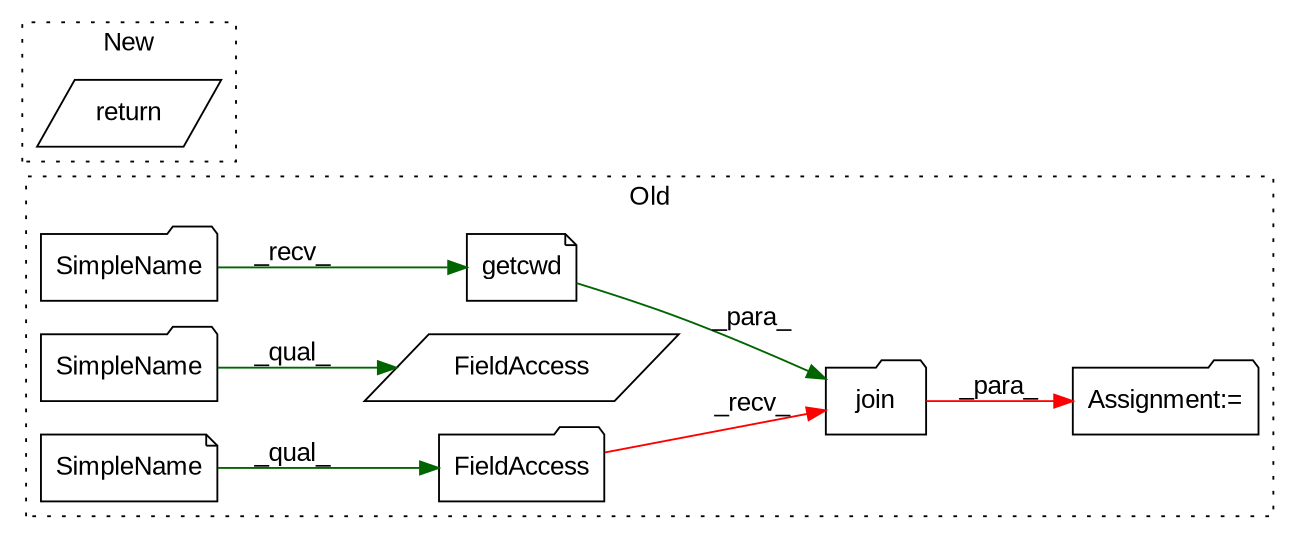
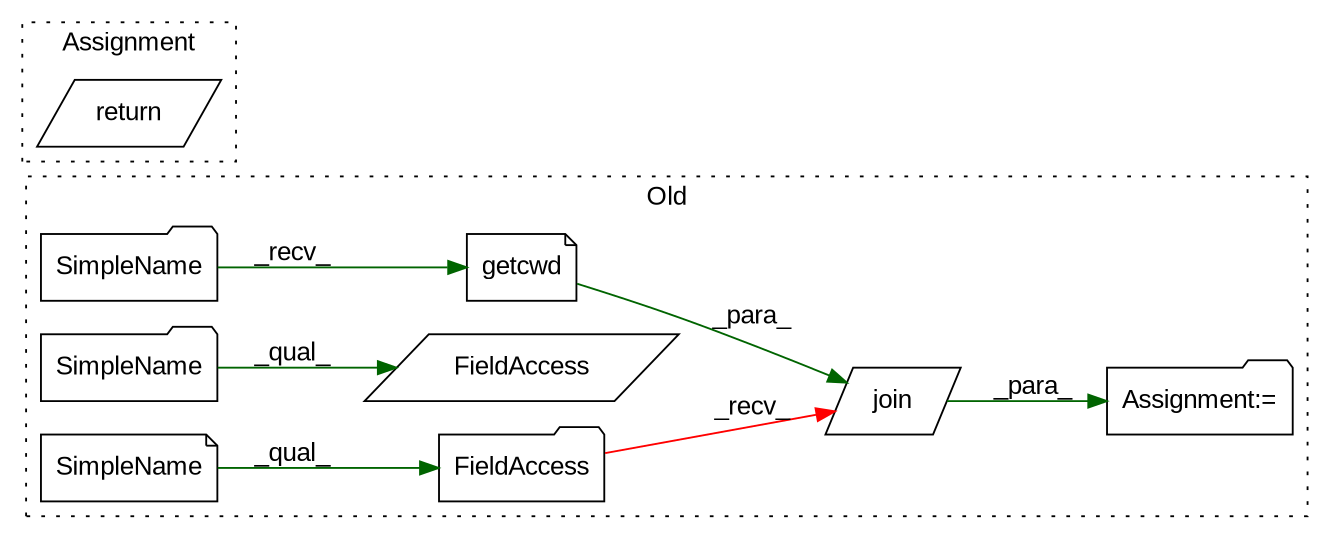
(129, 44) -> (129, 44)
(876, 401) -> (893, 401)
(990, 401) -> (1018, 401)
